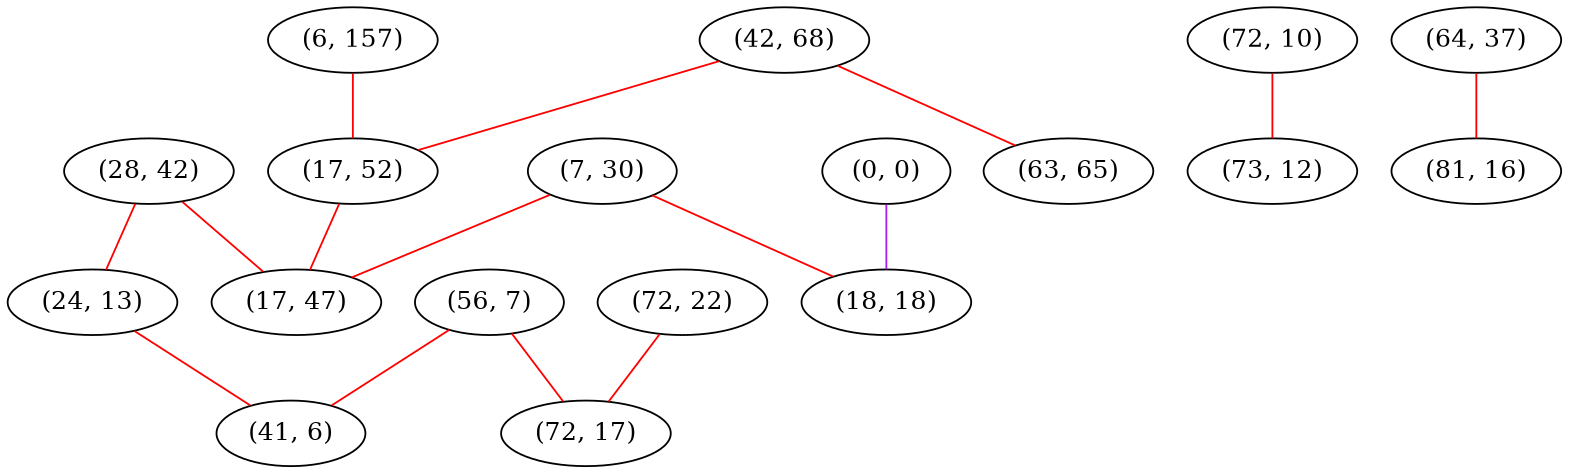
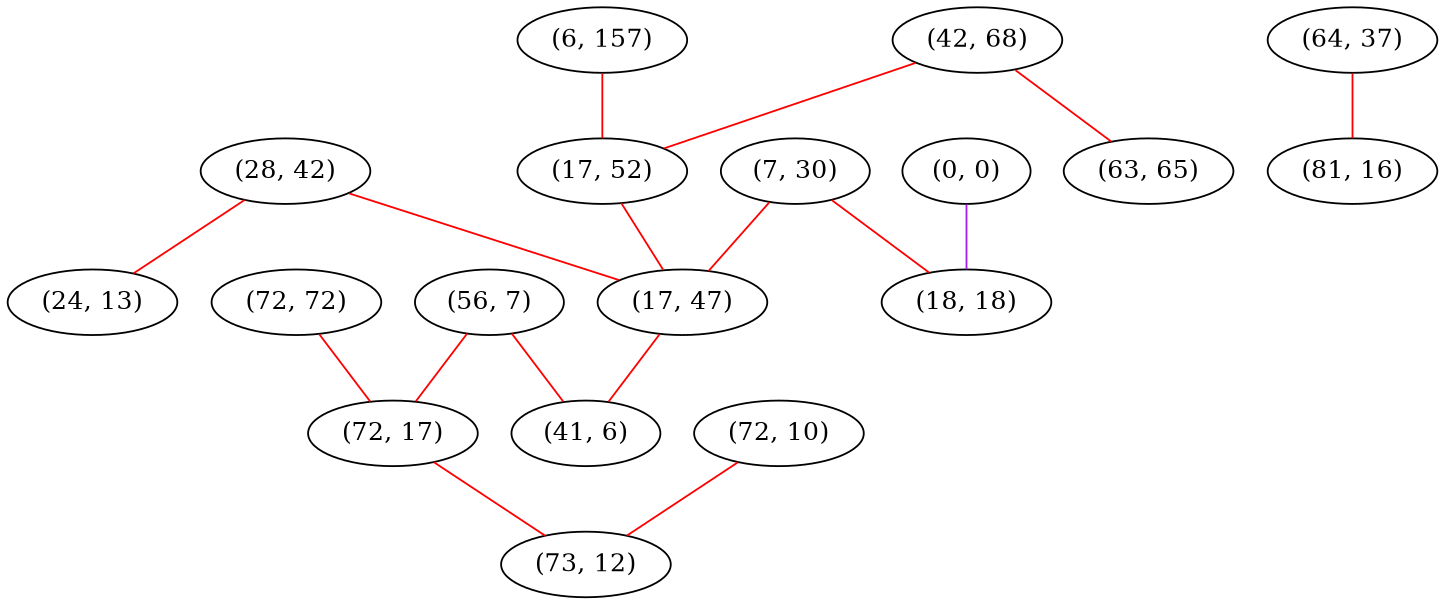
(682, 302) -> (296, 302)
(192, 368) -> (634, 368)
none -> (489, 499)
